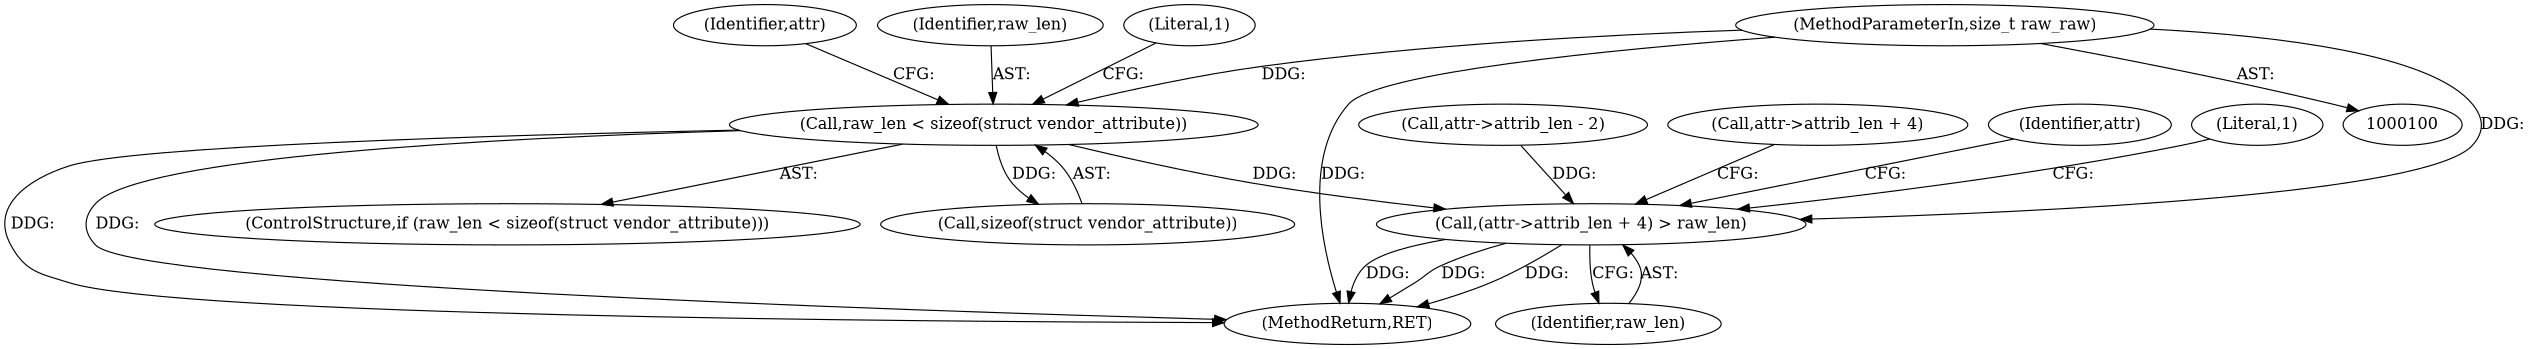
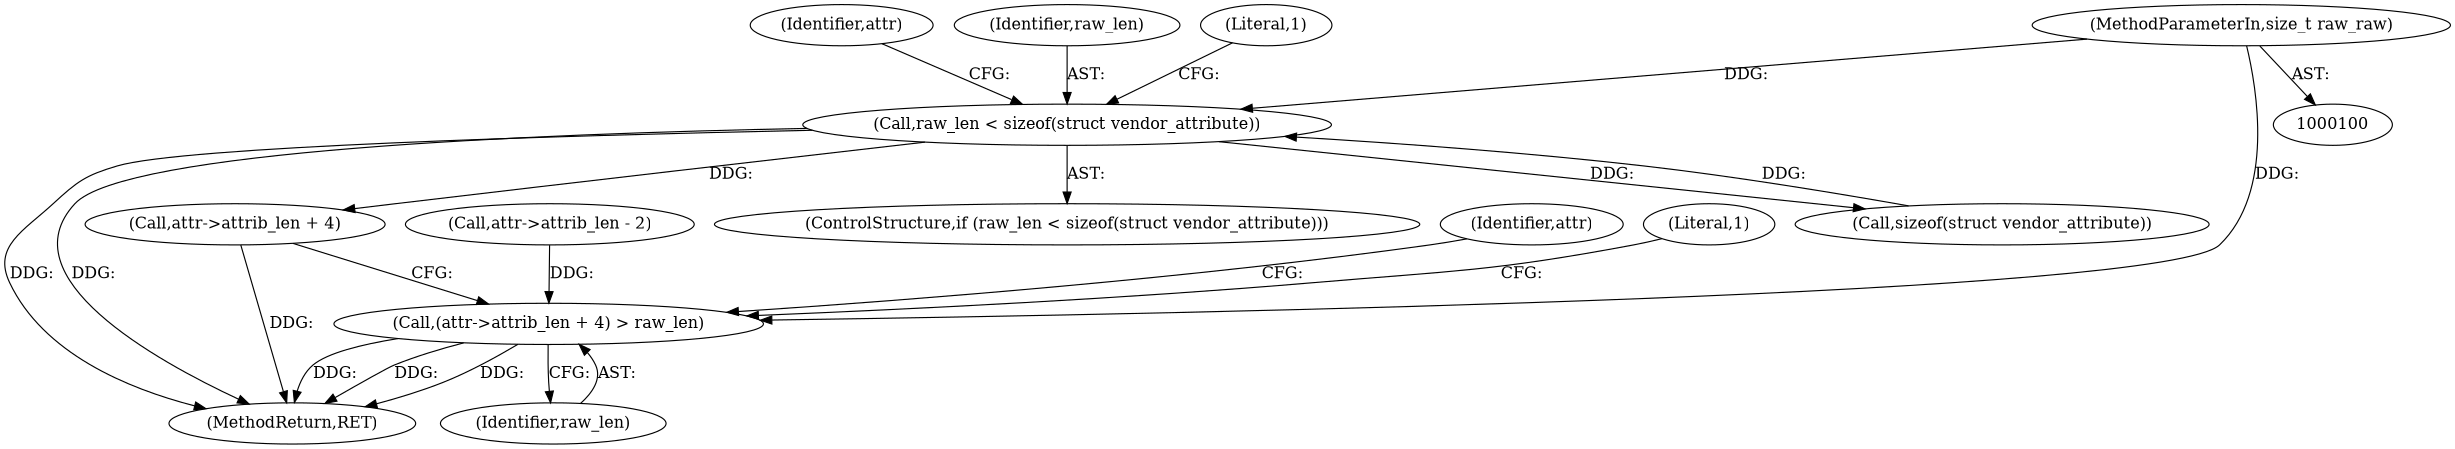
(1462, 71) -> (262, 318)
(1095, 175) -> (1786, 175)
(1250, 183) -> (640, 175)
